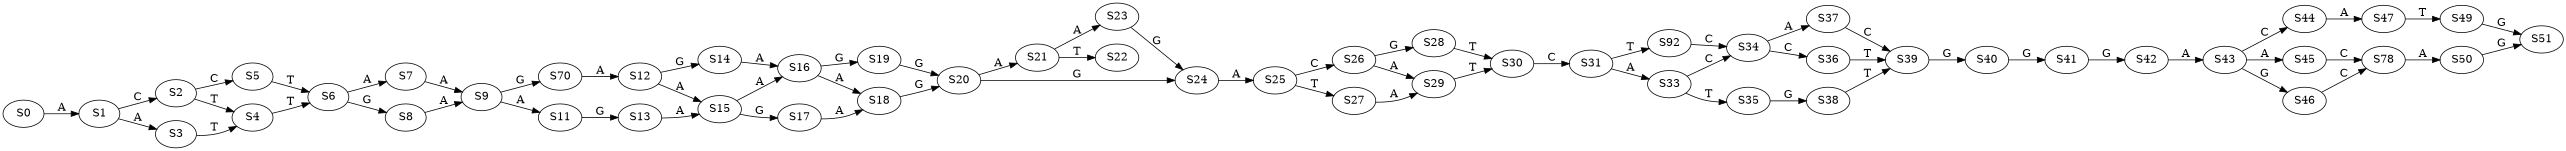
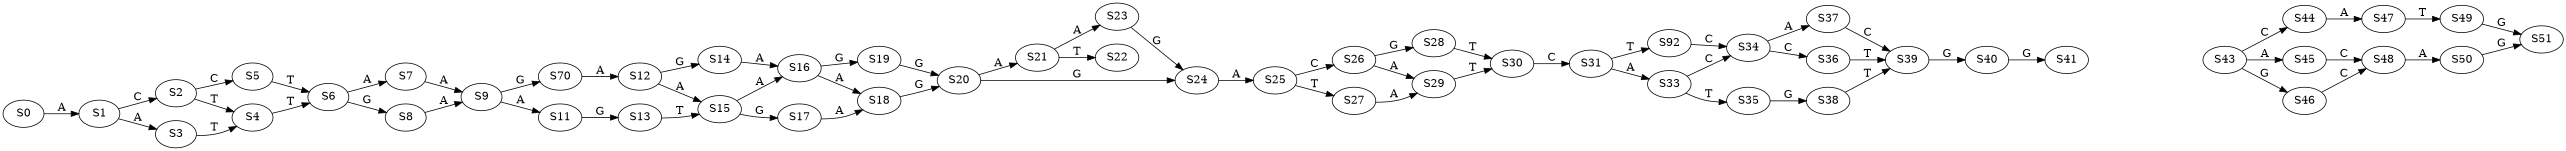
(2146, 60) -> none
(2384, 60) -> (2384, 60)
(680, 111) -> (680, 111)
